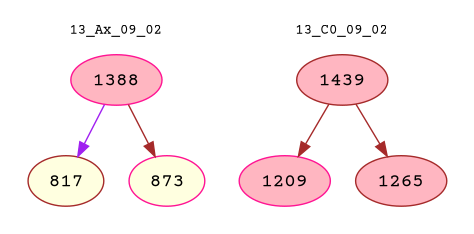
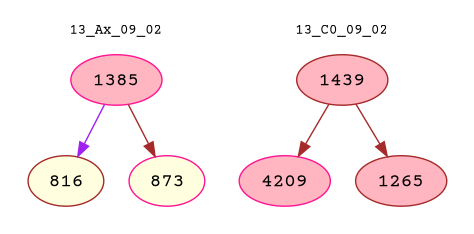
(116, 80) -> (116, 80)
(66, 181) -> (66, 181)
(285, 181) -> (285, 181)
